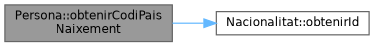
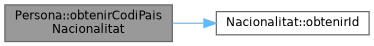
(89, 23) -> (89, 23)
